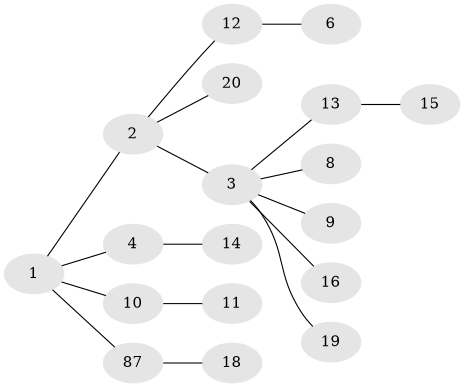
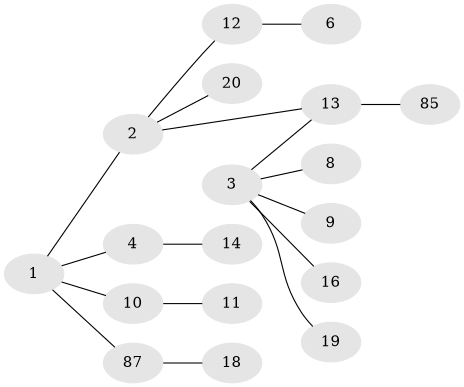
(430, 105) -> (430, 105)
(183, 160) -> (232, 119)
